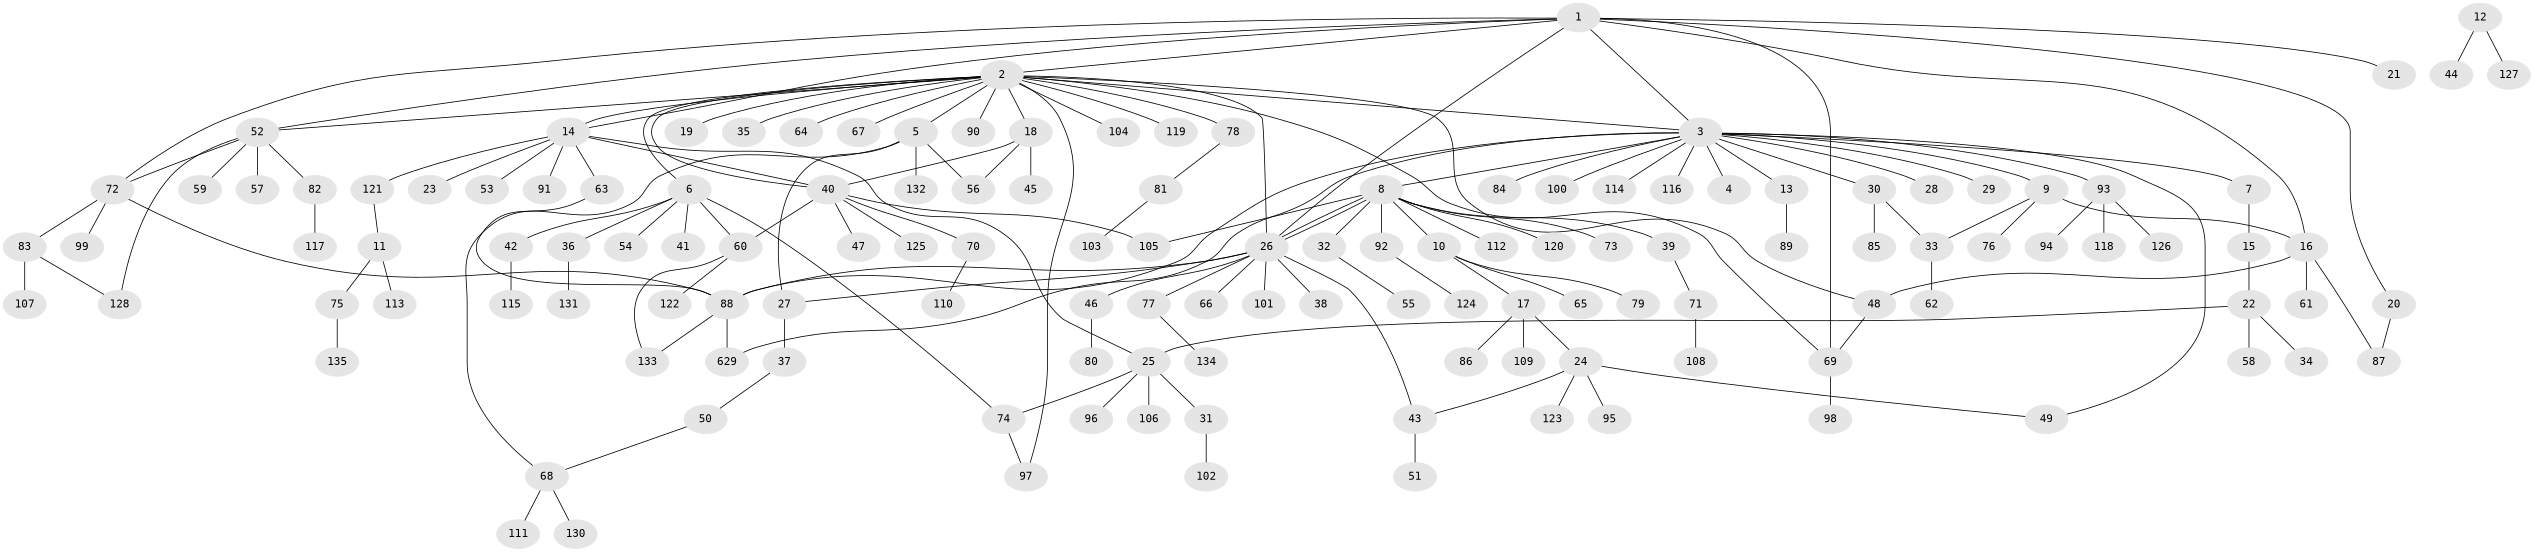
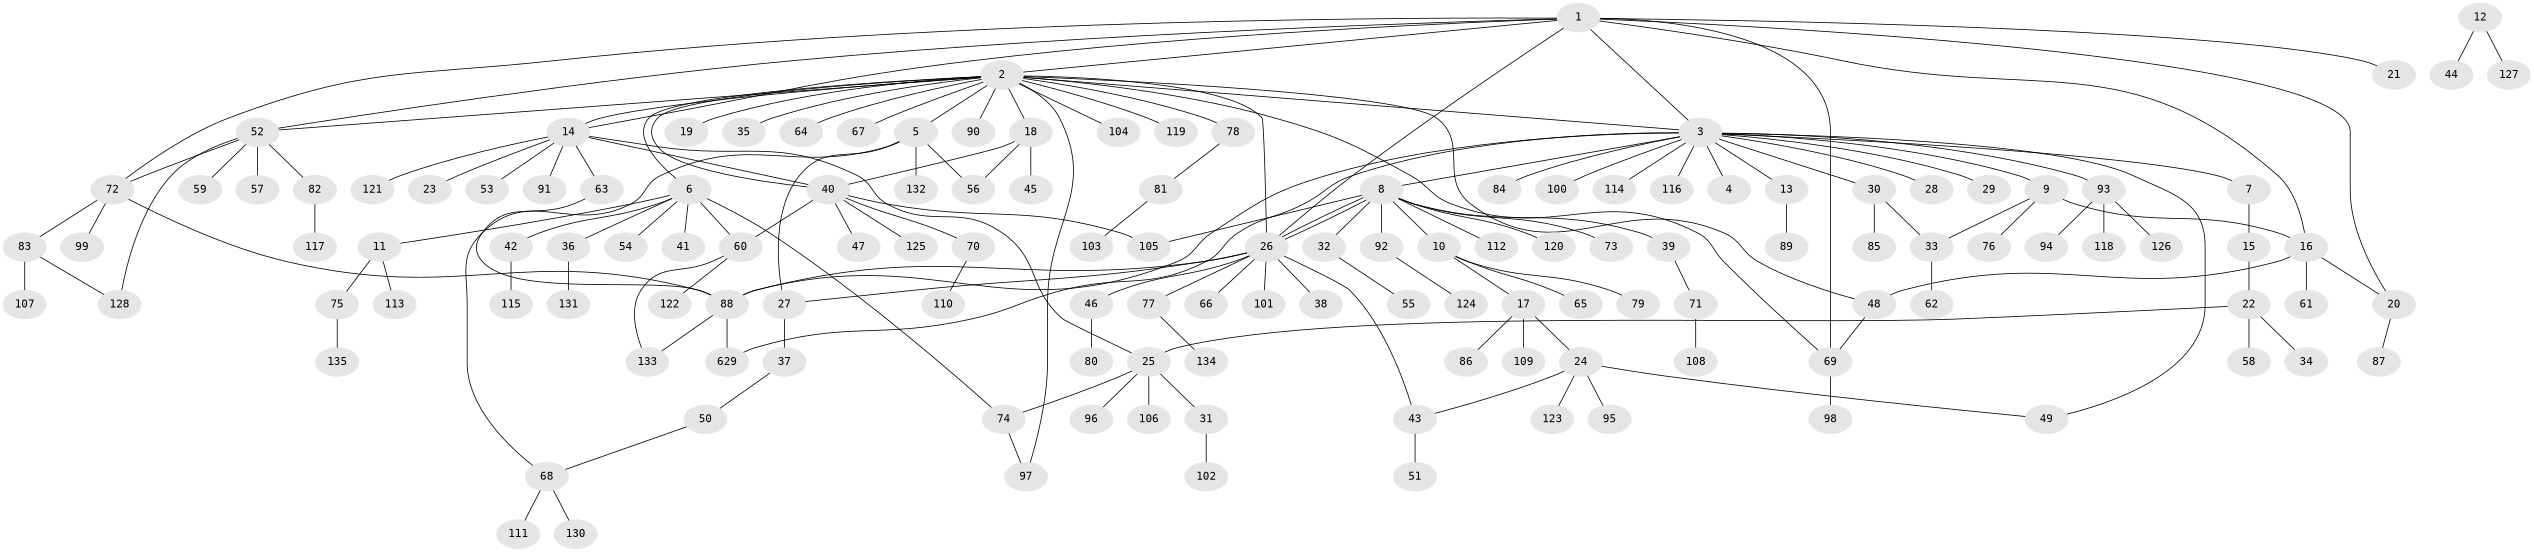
(376, 218) -> (535, 222)
(2344, 304) -> (2350, 276)
